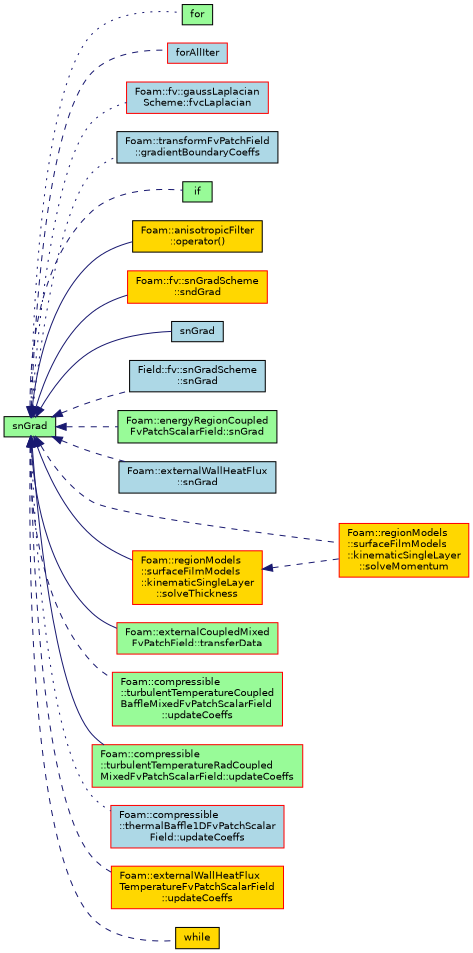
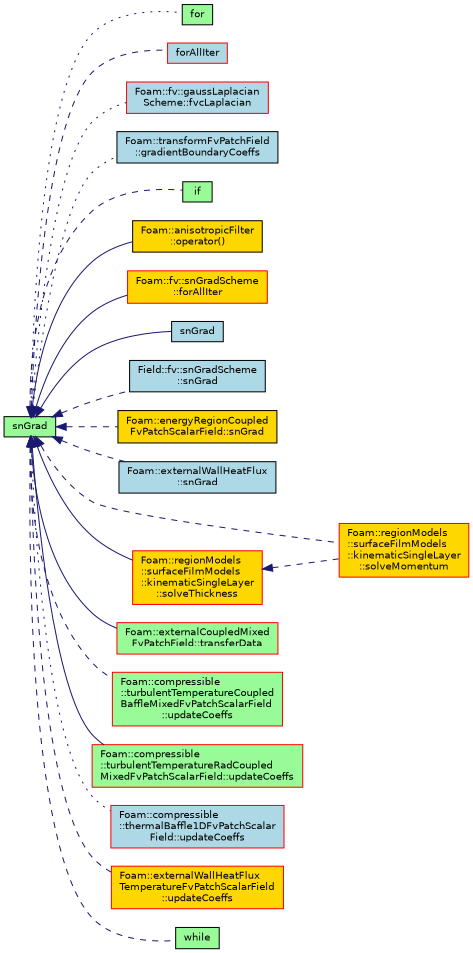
(197, 287) -> (197, 287)
(197, 427) -> (197, 427)
(197, 938) -> (197, 938)
